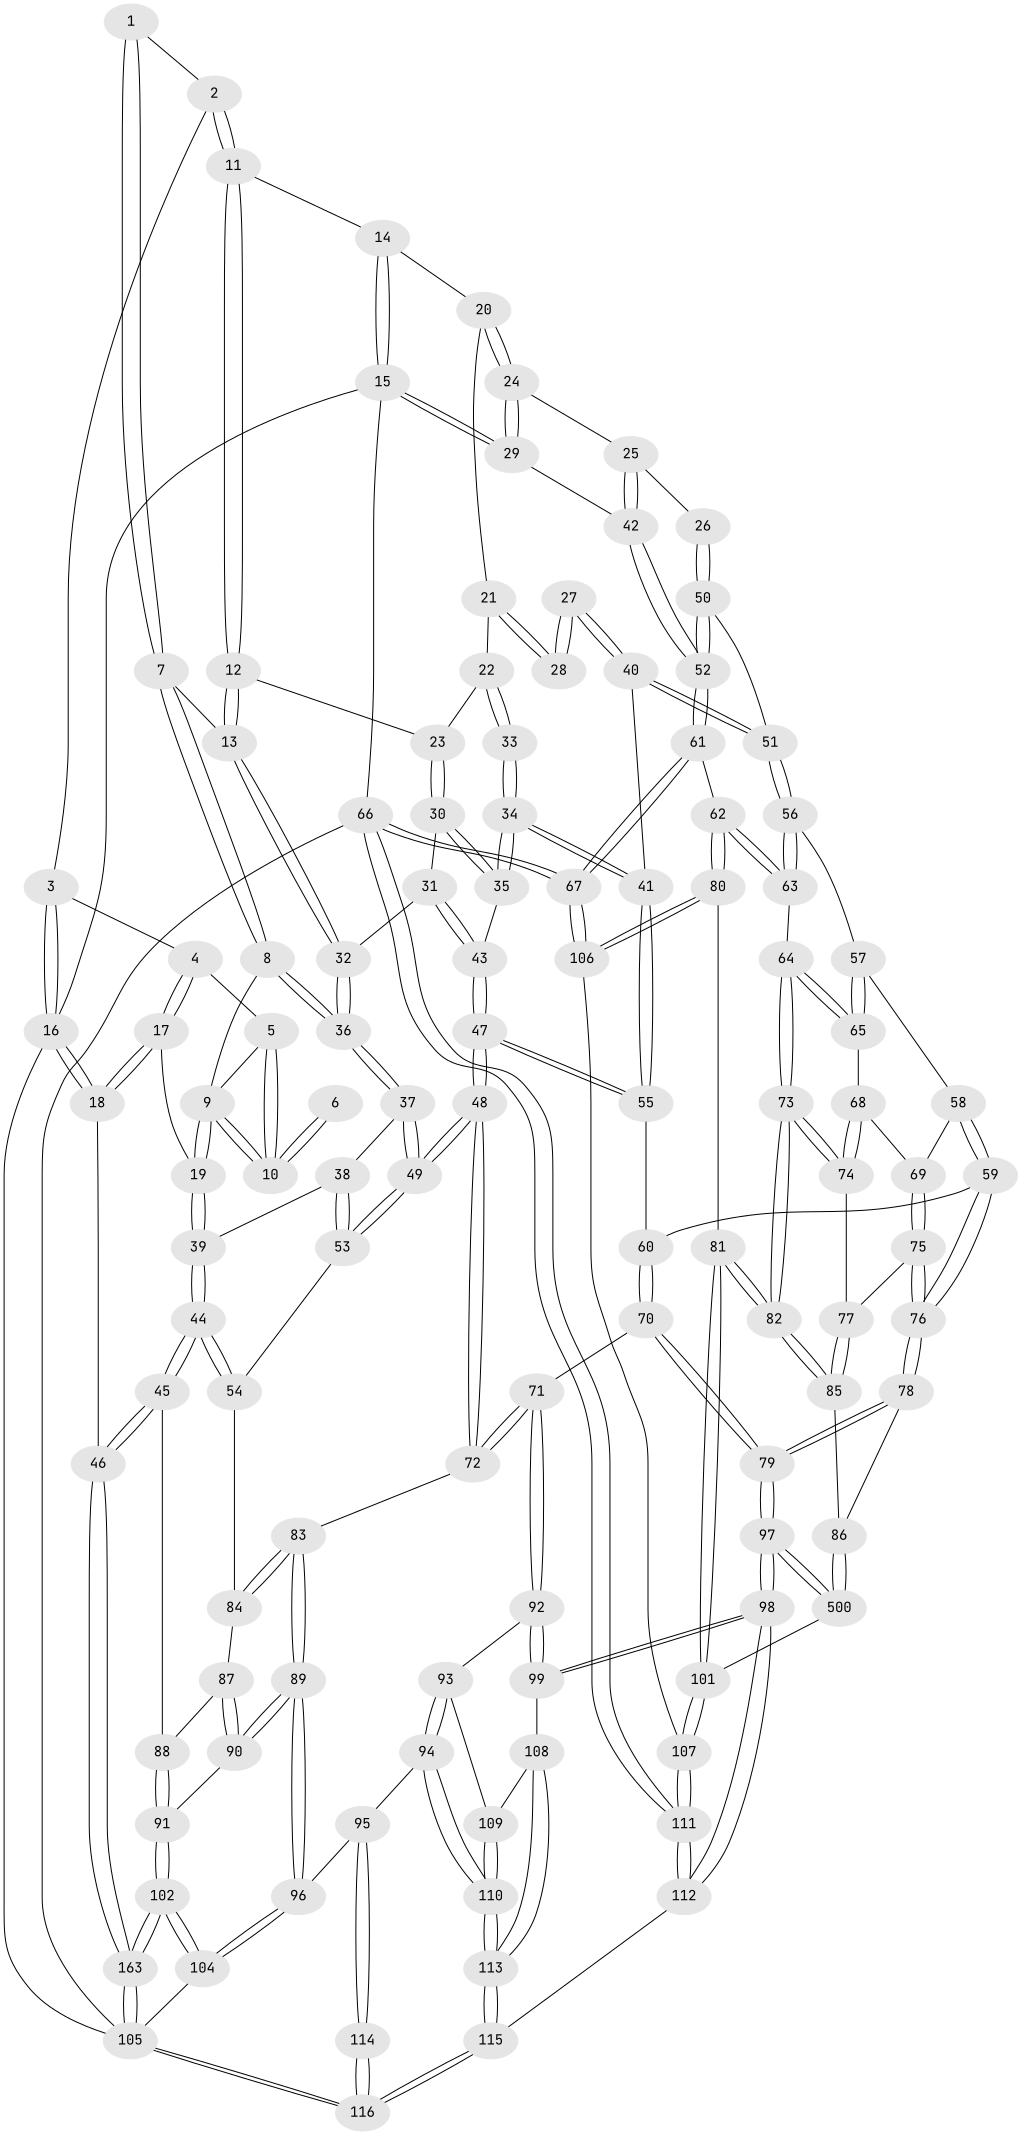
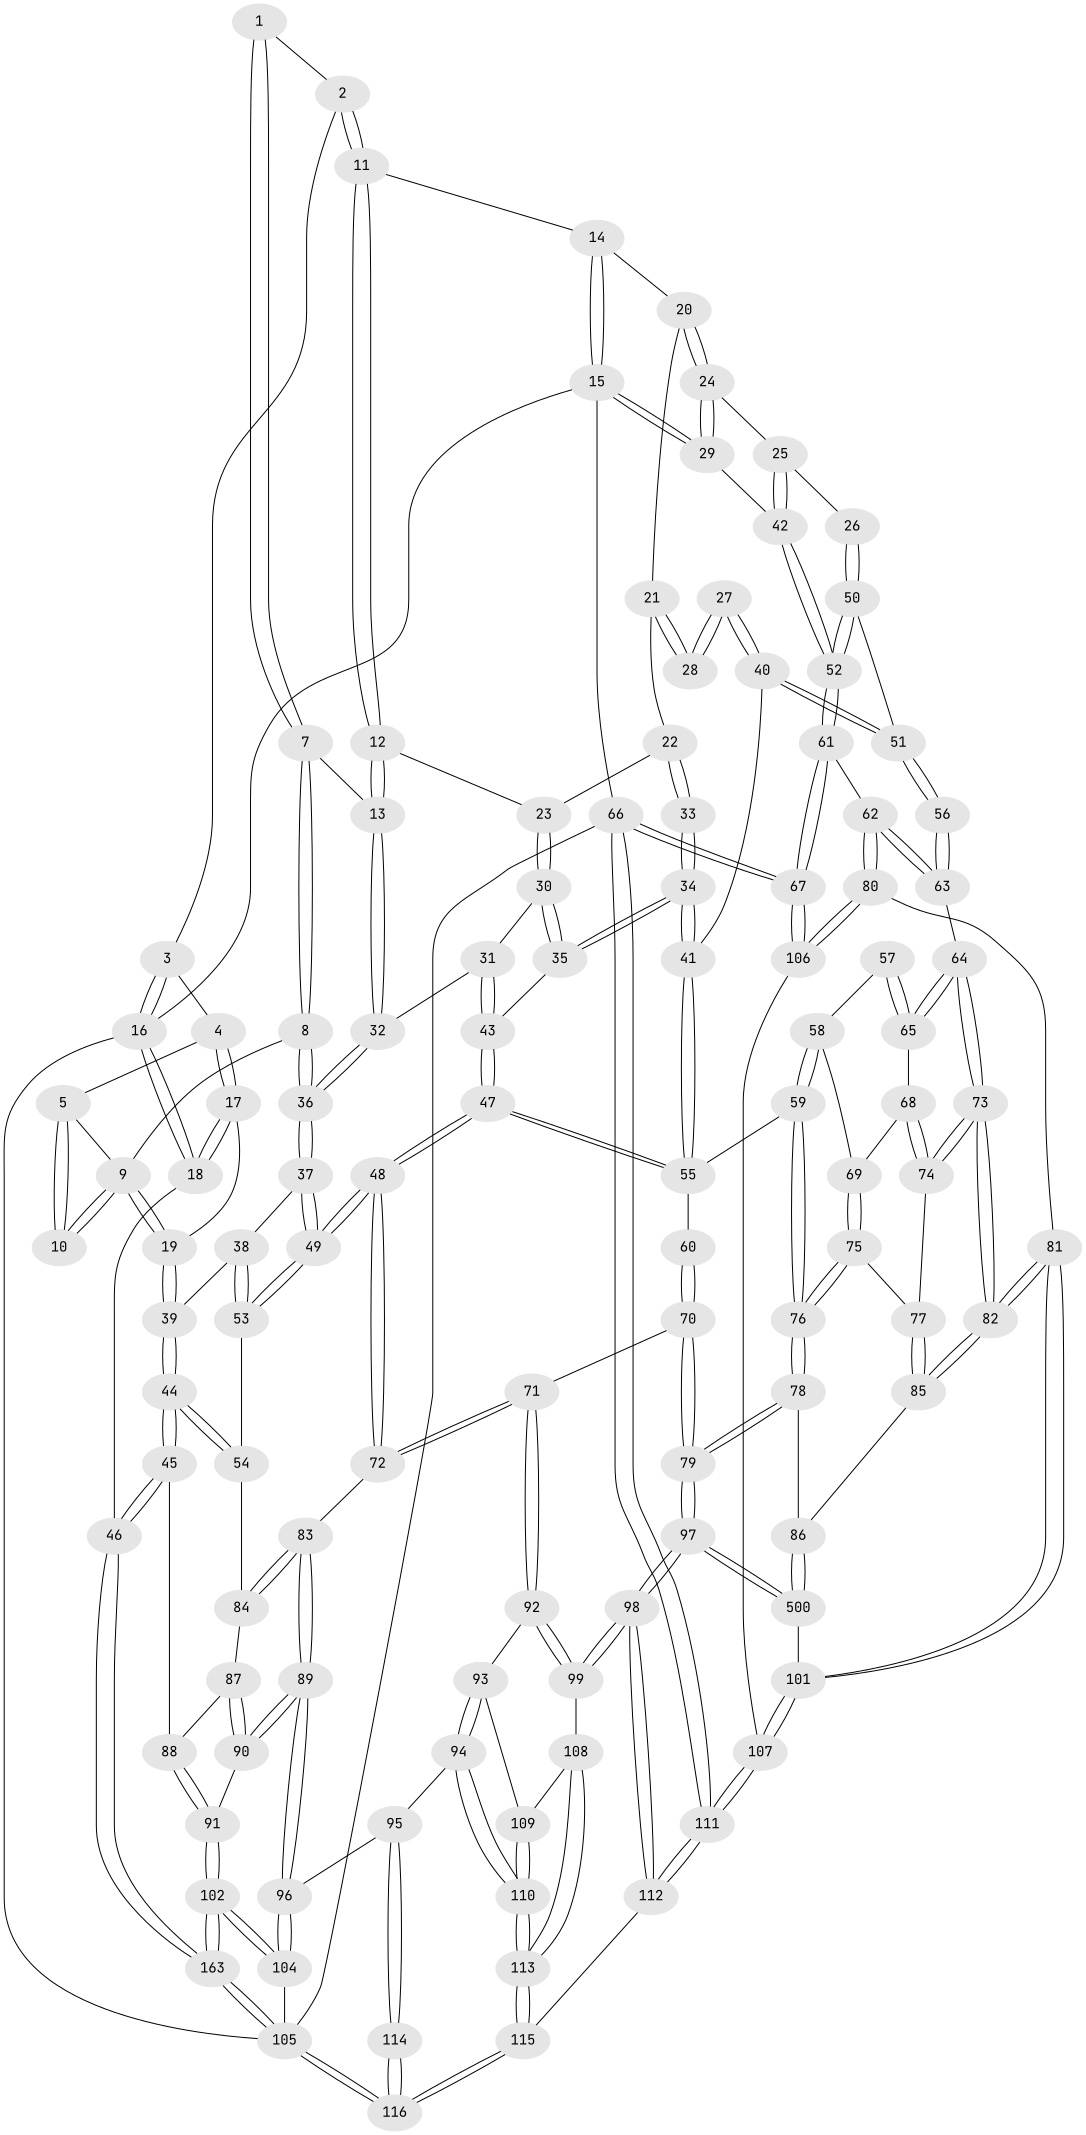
(833, 884) -> none
(336, 1104) -> none
(818, 1212) -> (750, 1135)
